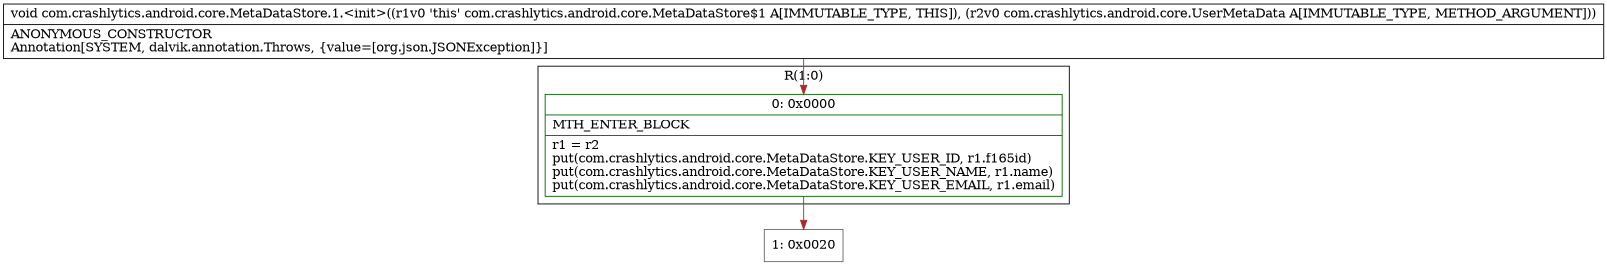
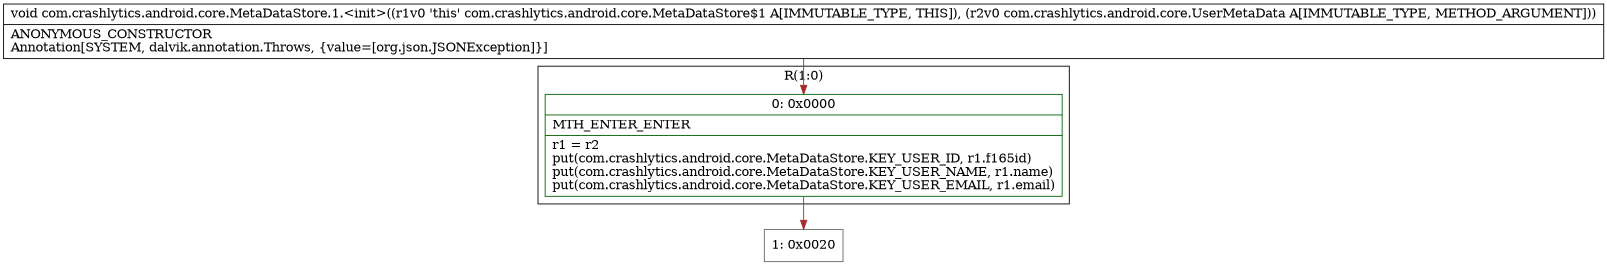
(621, 125) -> (621, 125)
